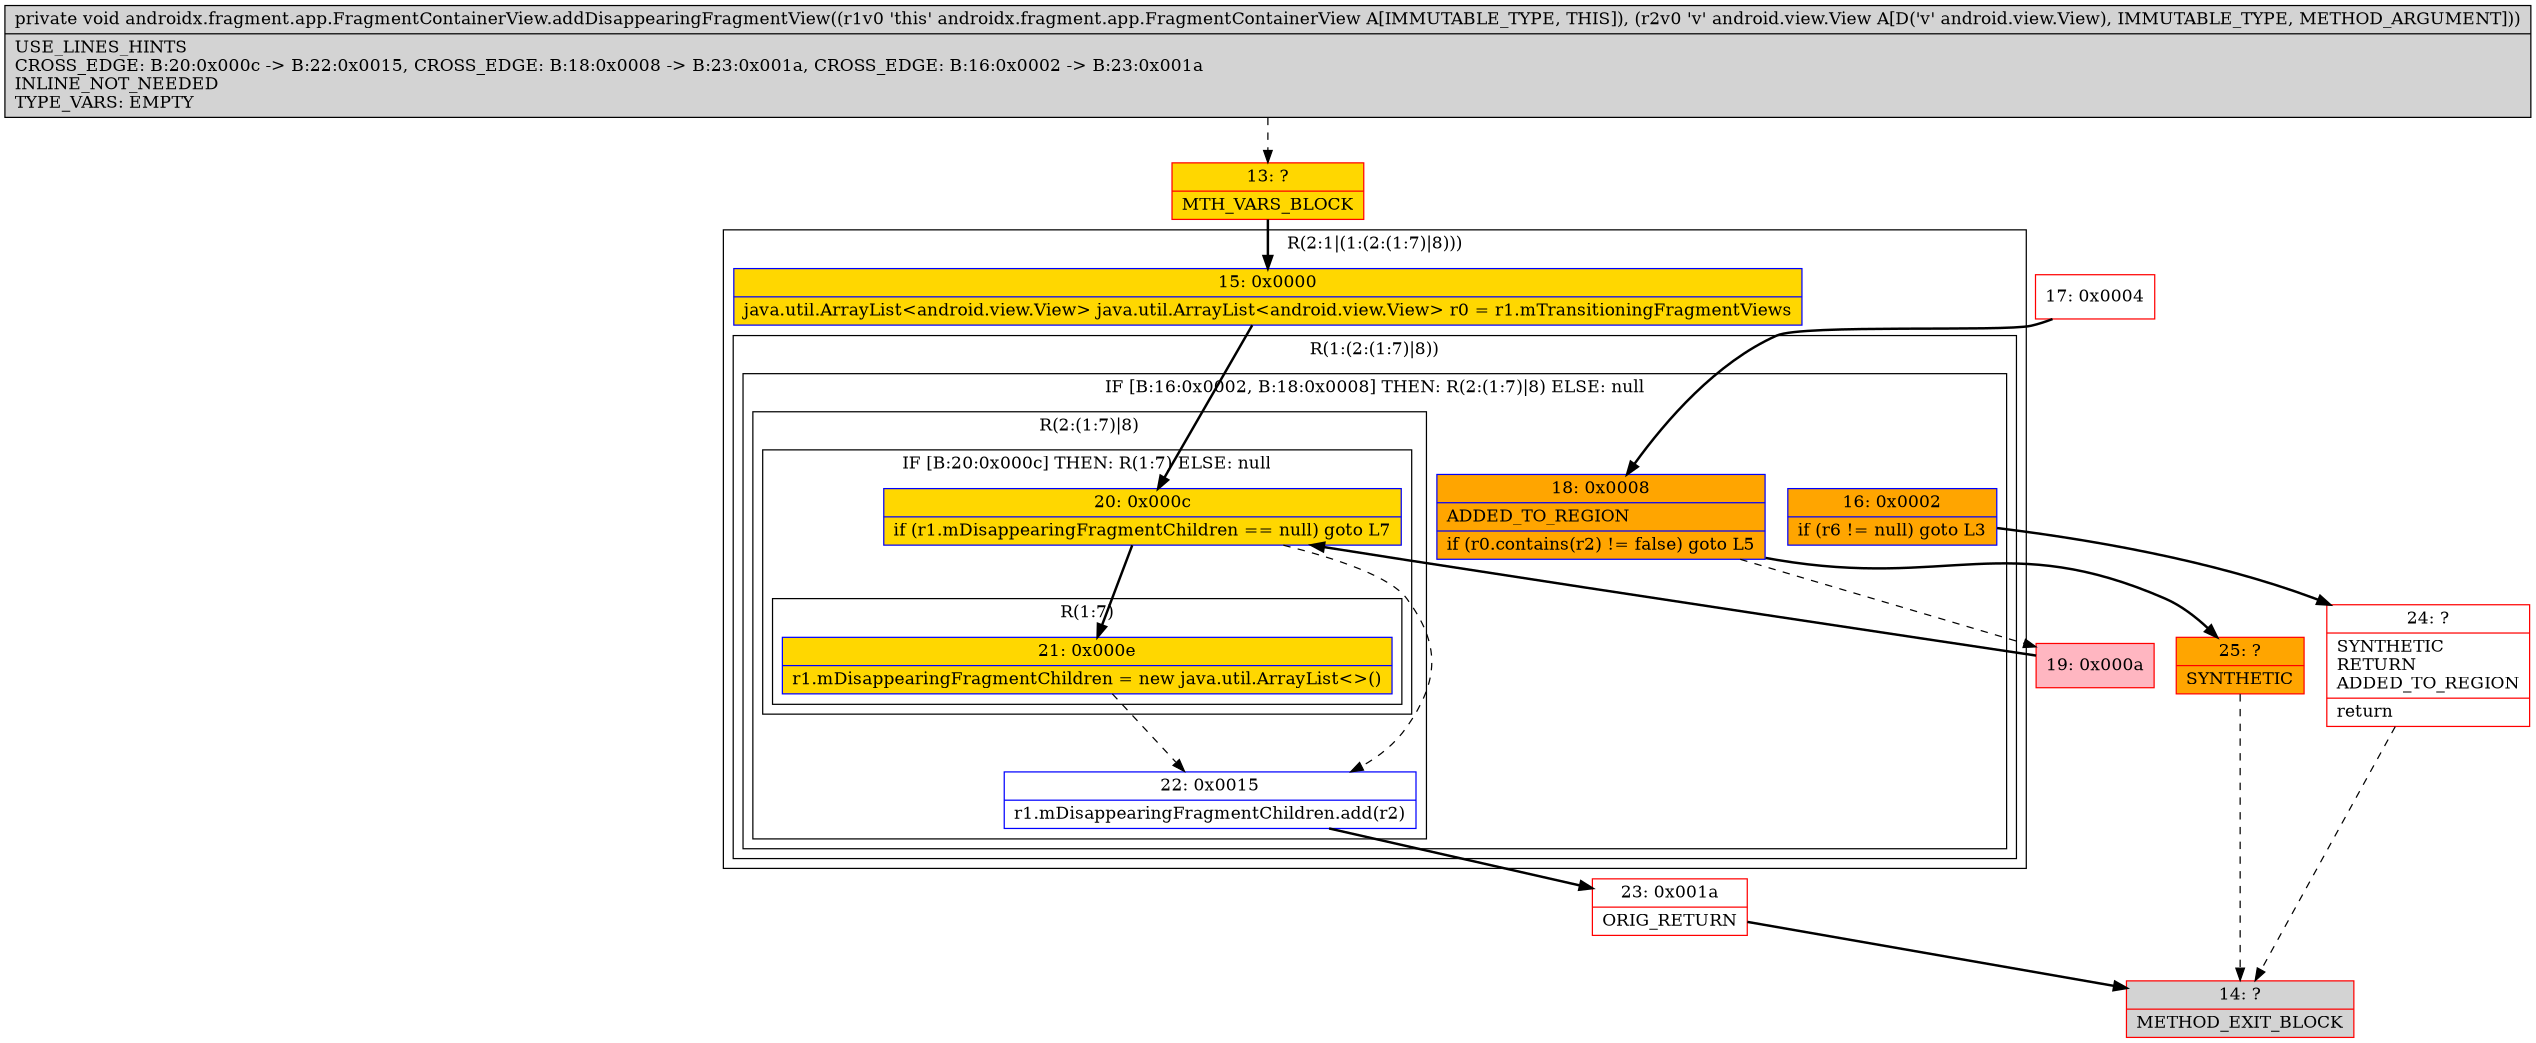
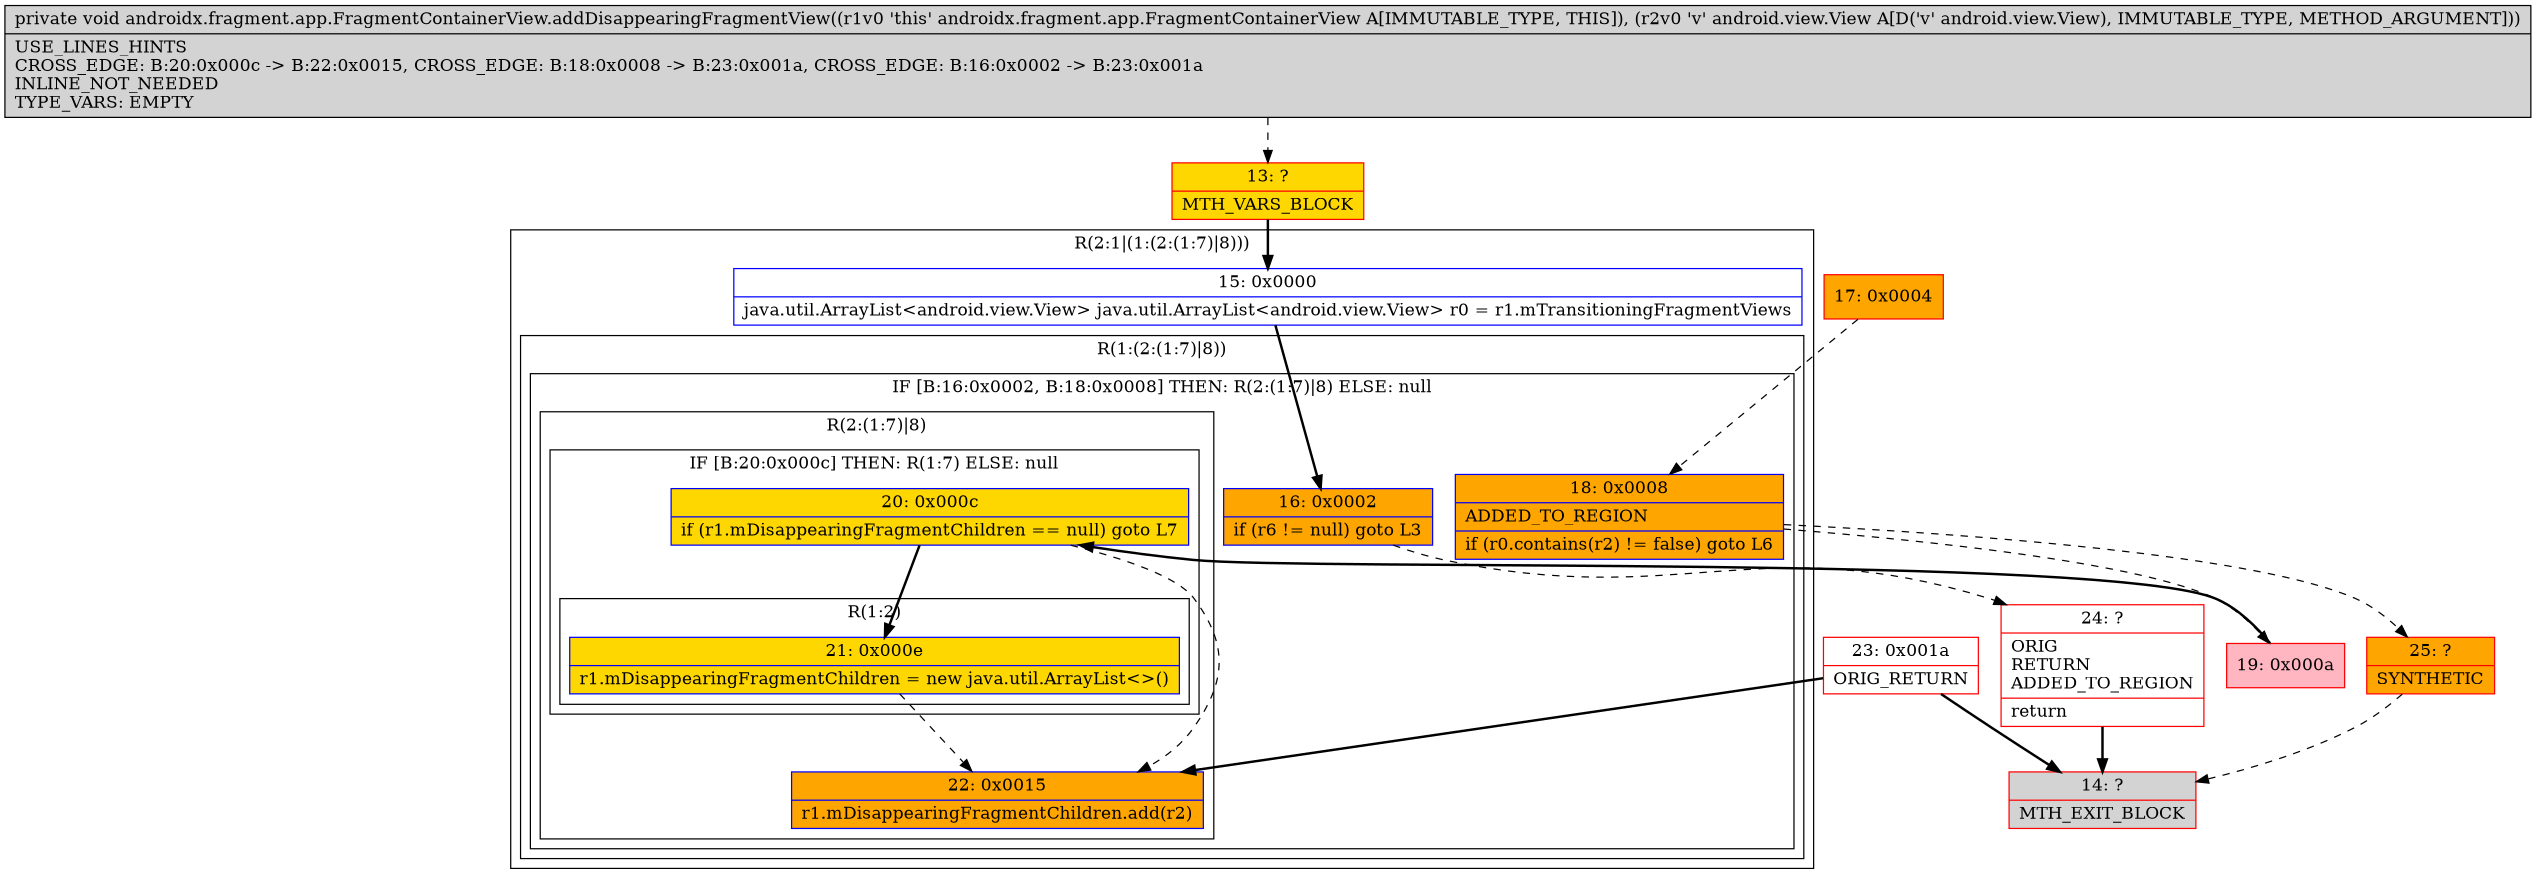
(1268, 297) -> (1268, 297)
(2095, 297) -> (1884, 297)
(1762, 343) -> (1769, 393)
(1208, 401) -> (1296, 401)
(1601, 545) -> (1619, 545)
(2160, 555) -> (1679, 574)
(1994, 564) -> (2098, 548)
(1087, 613) -> (875, 613)
(2391, 647) -> (2035, 647)
(1210, 800) -> (997, 800)
(2328, 848) -> (2102, 743)
(1455, 857) -> (1509, 724)
(2240, 1023) -> (2102, 814)
